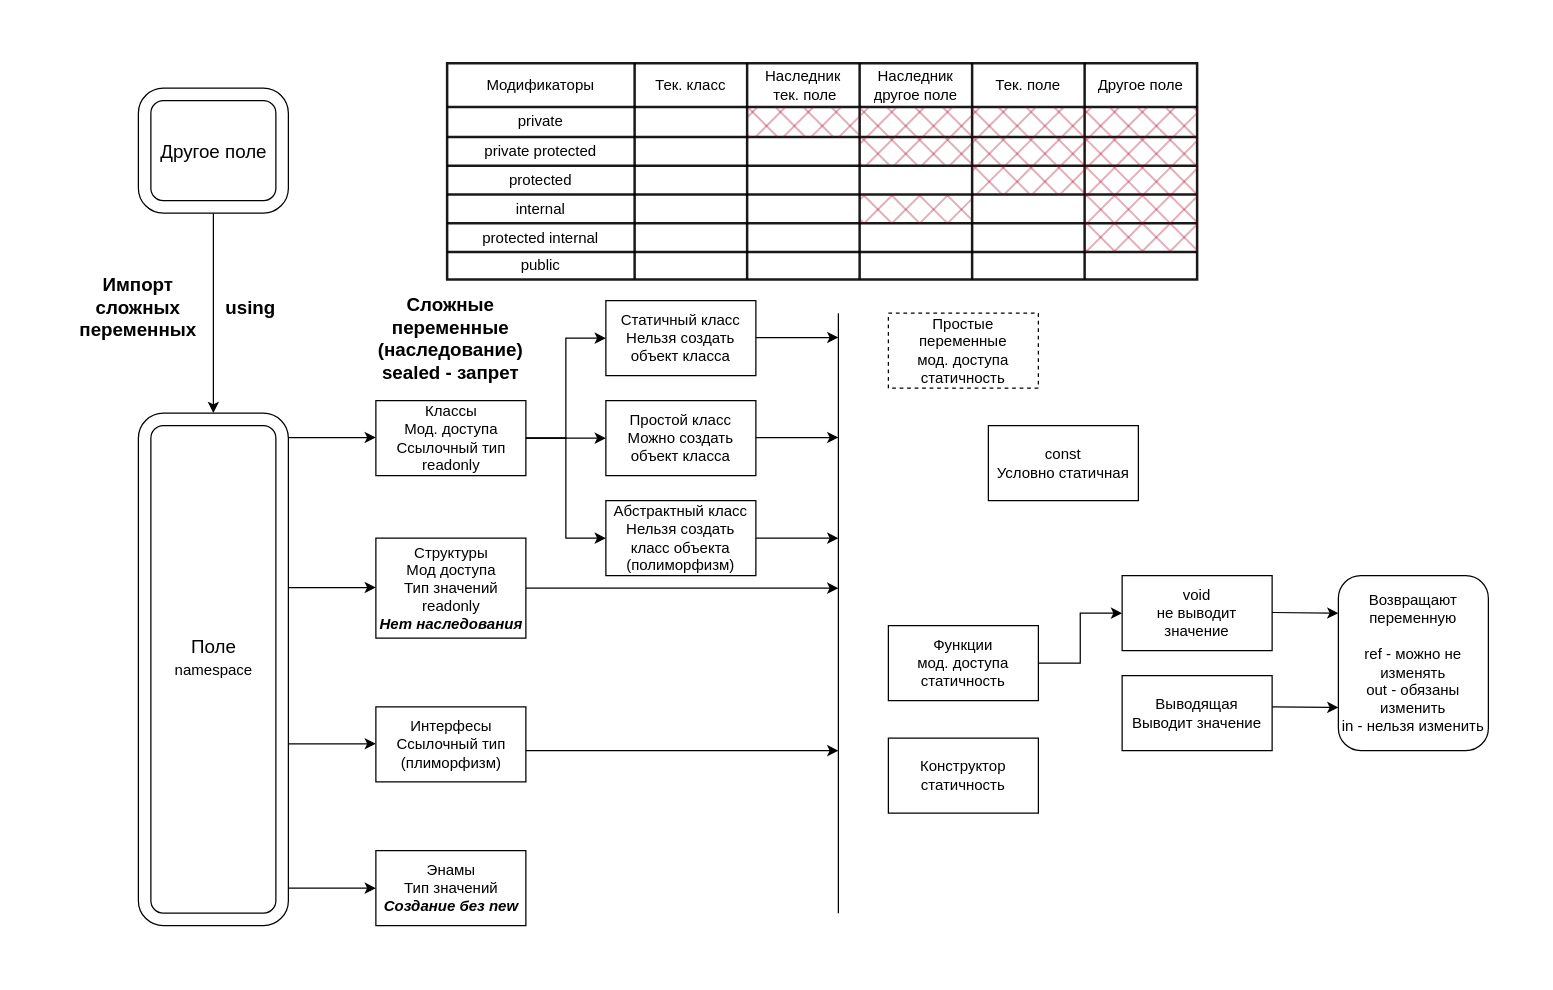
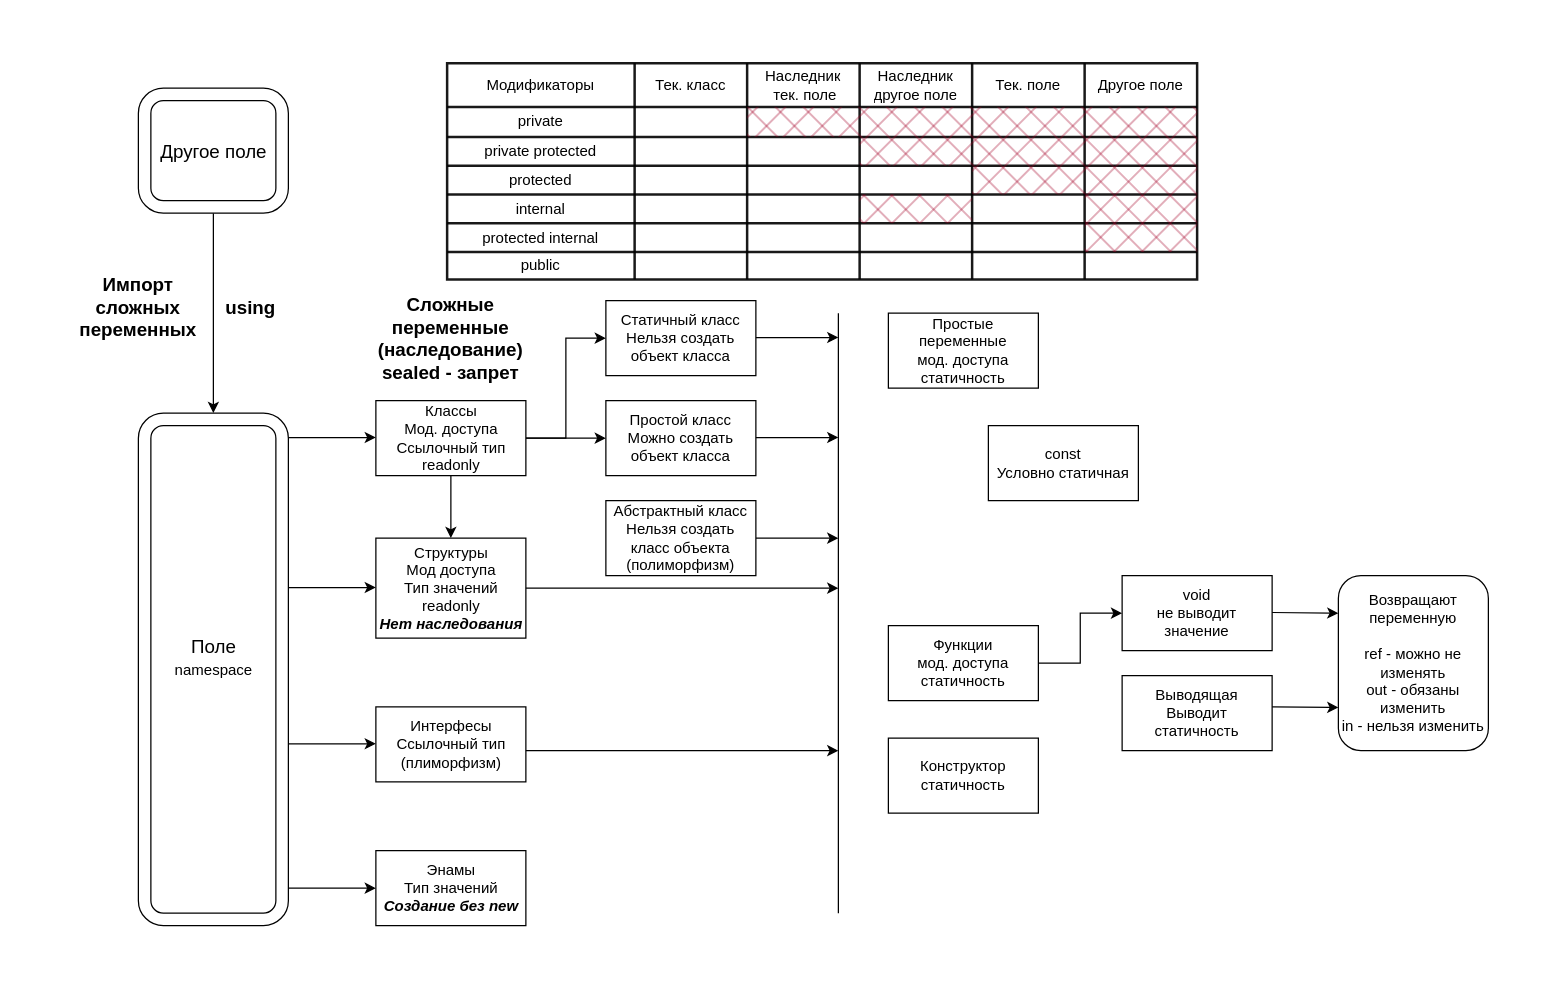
(963, 351) -> (963, 351)
(566, 505) -> (451, 503)
(1197, 713) -> (1197, 713)
